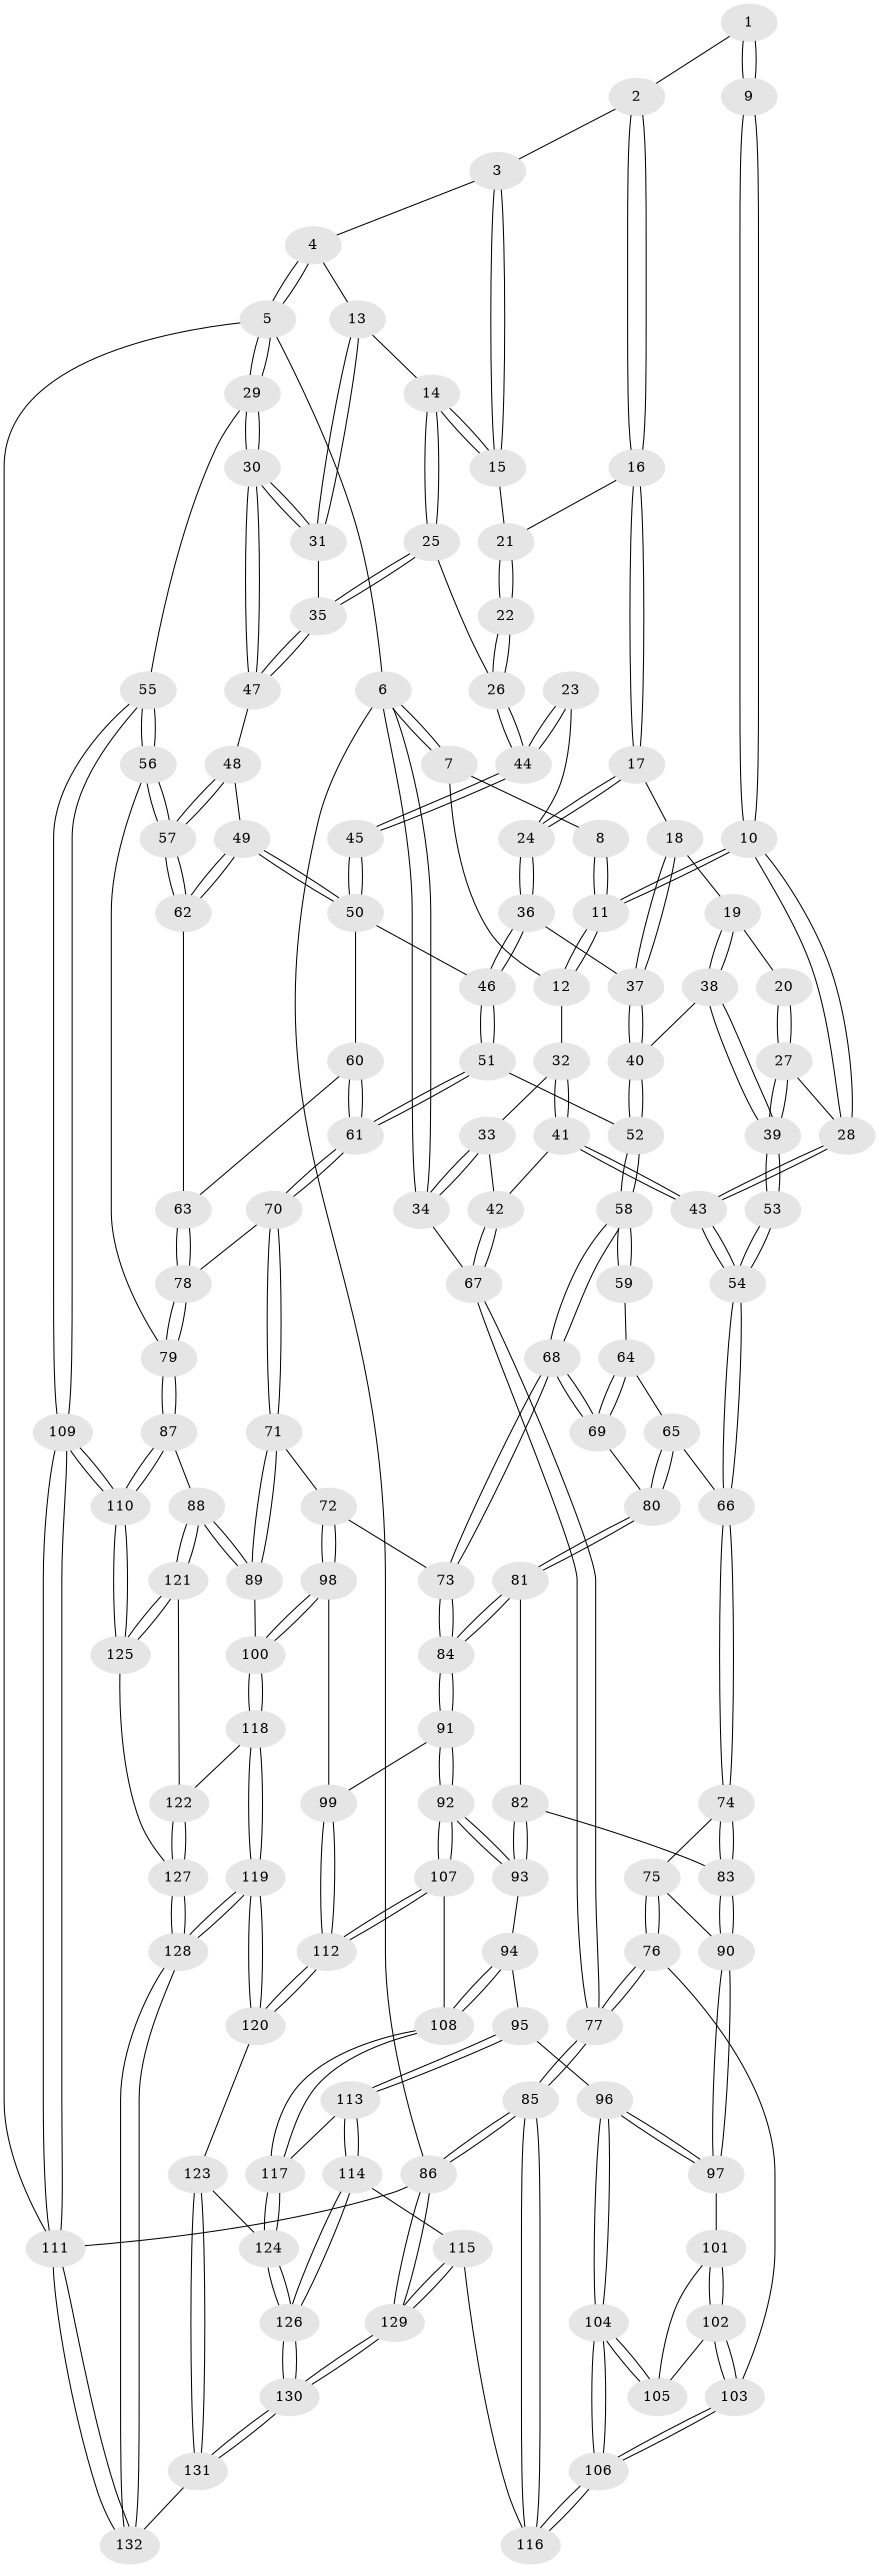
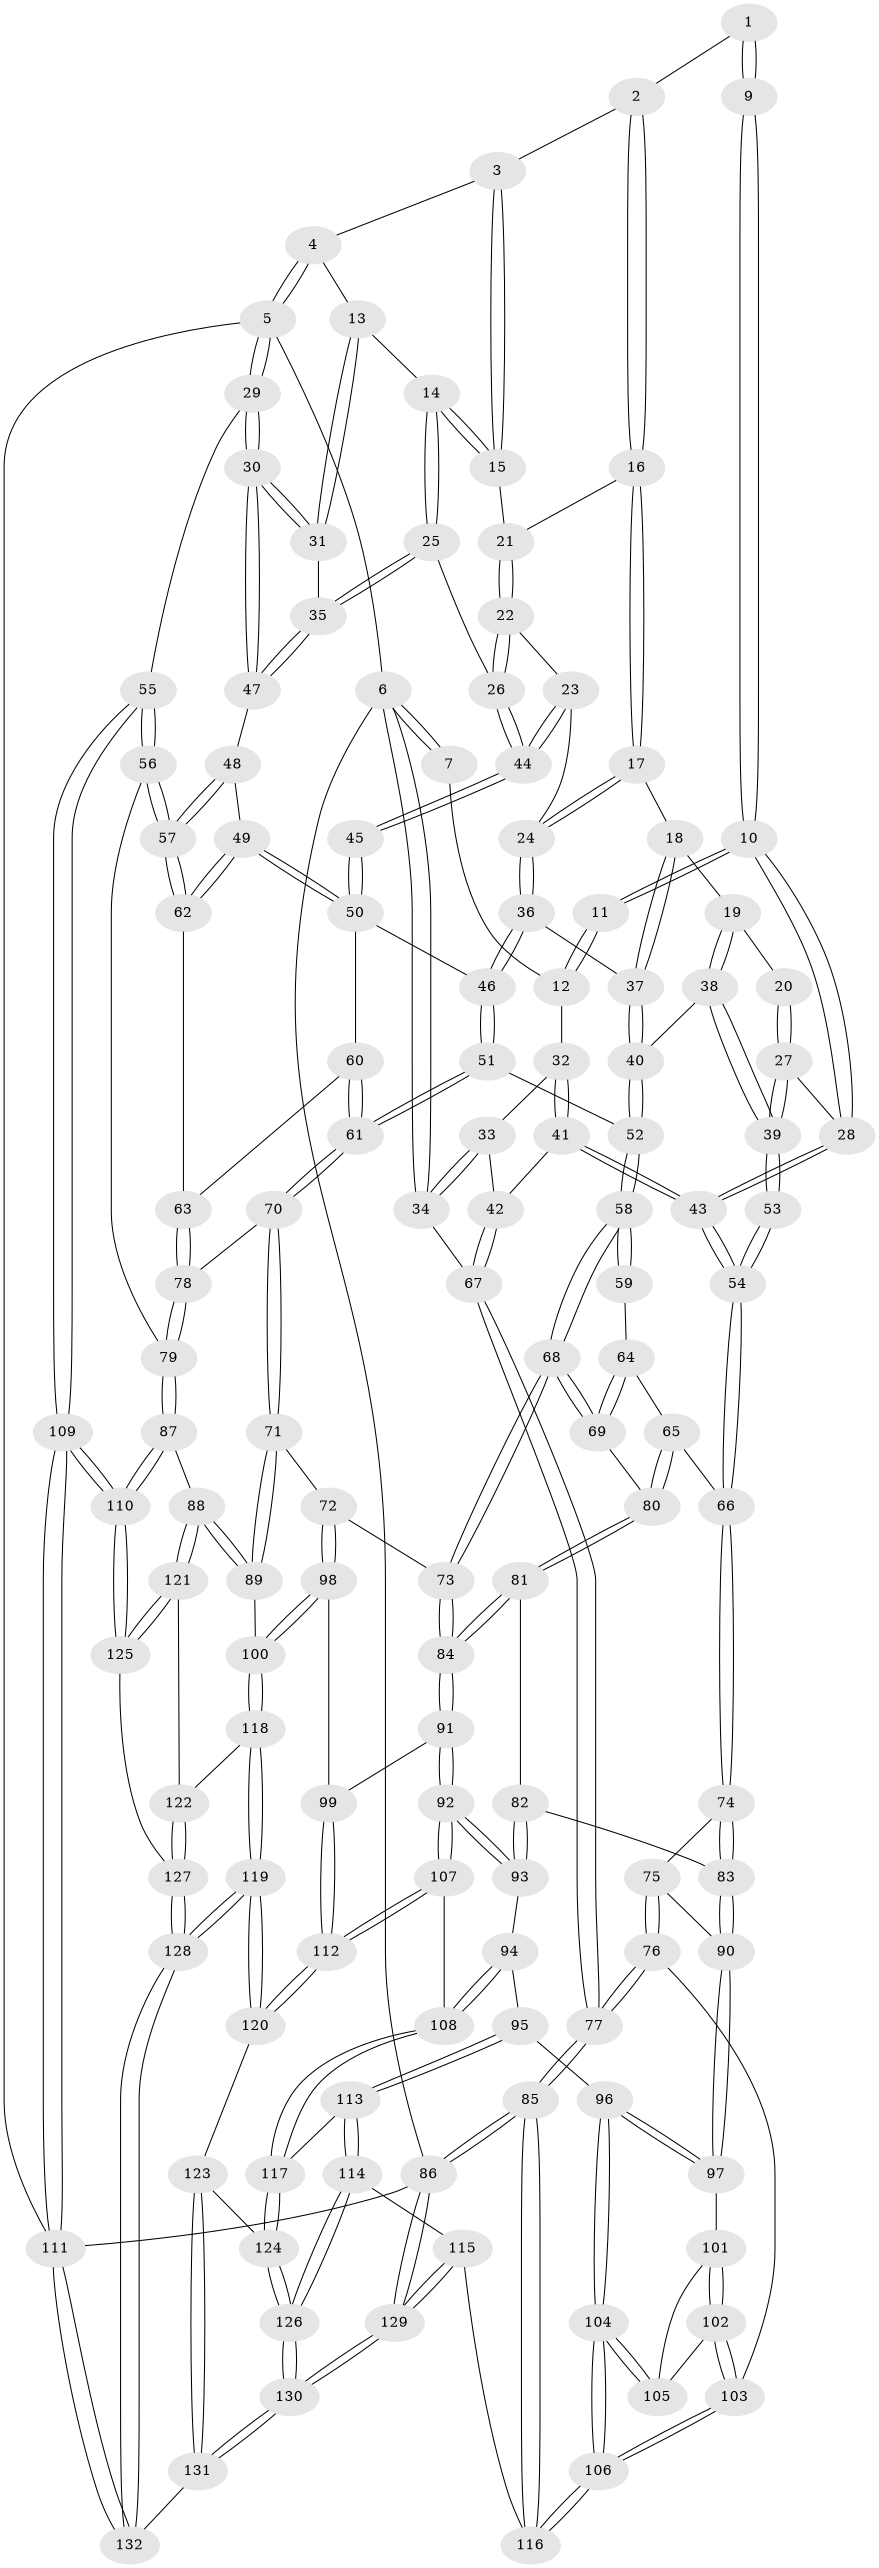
none -> (538, 653)
(601, 839) -> none
